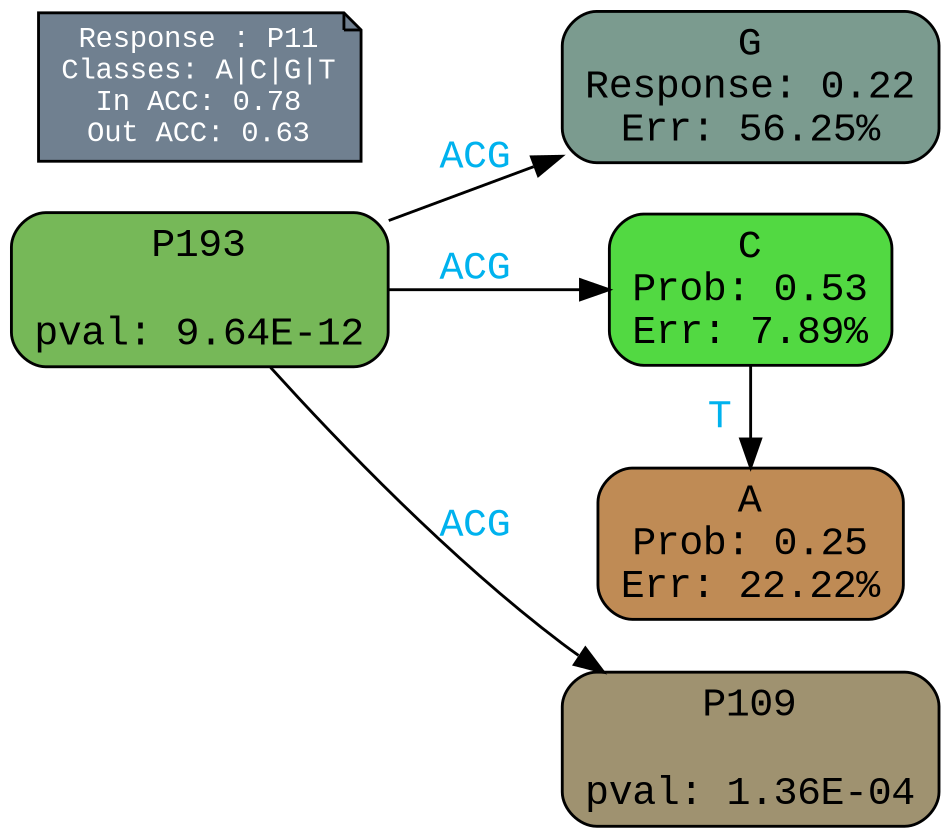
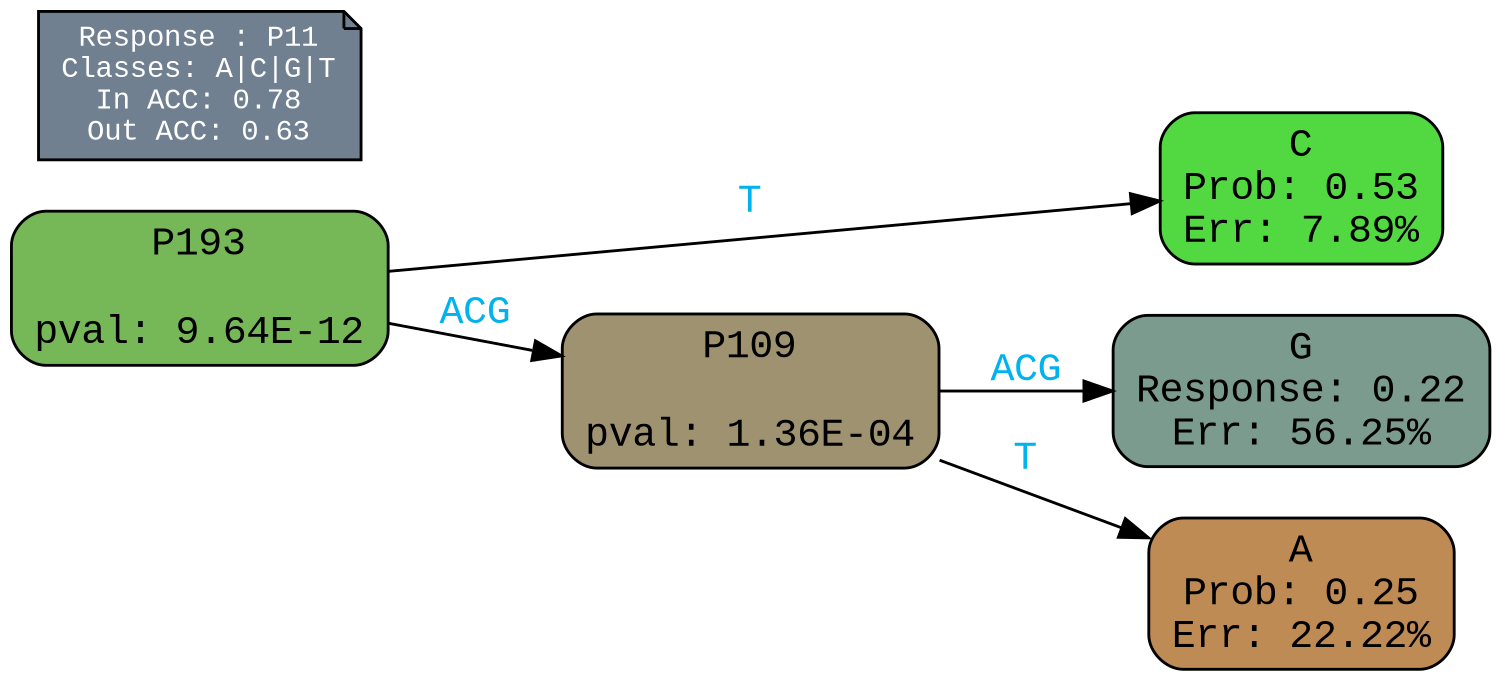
(461, 194) -> (1011, 391)
(475, 268) -> (751, 201)
(751, 402) -> (1031, 494)
